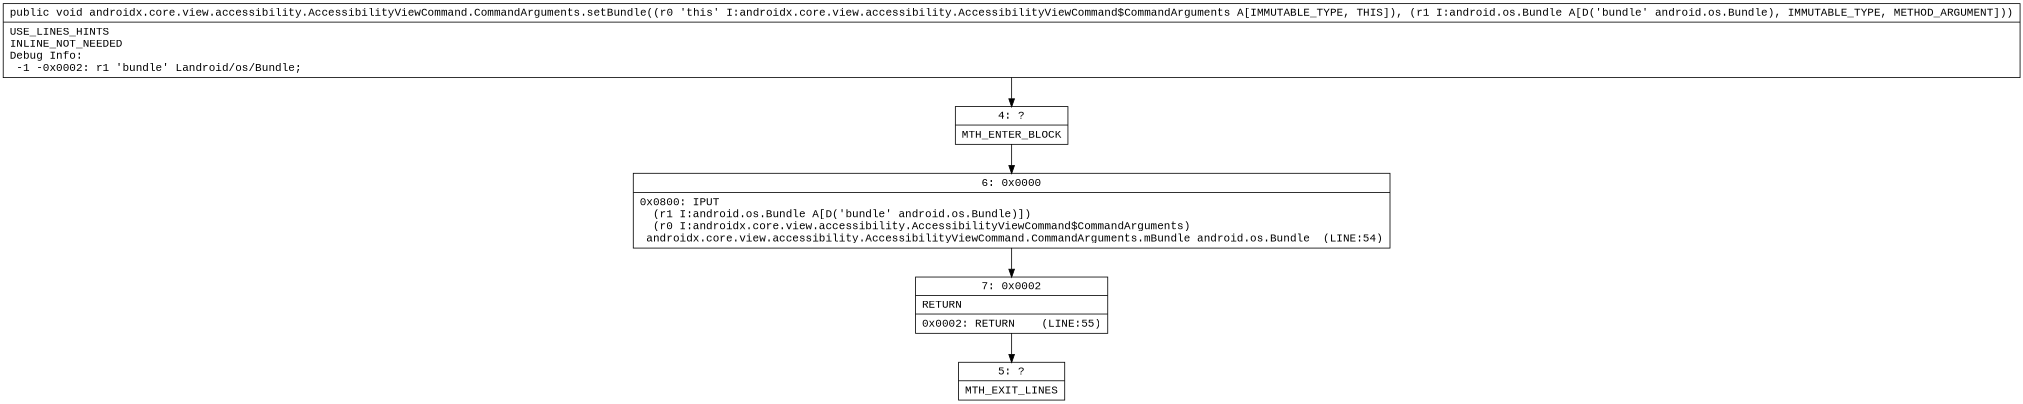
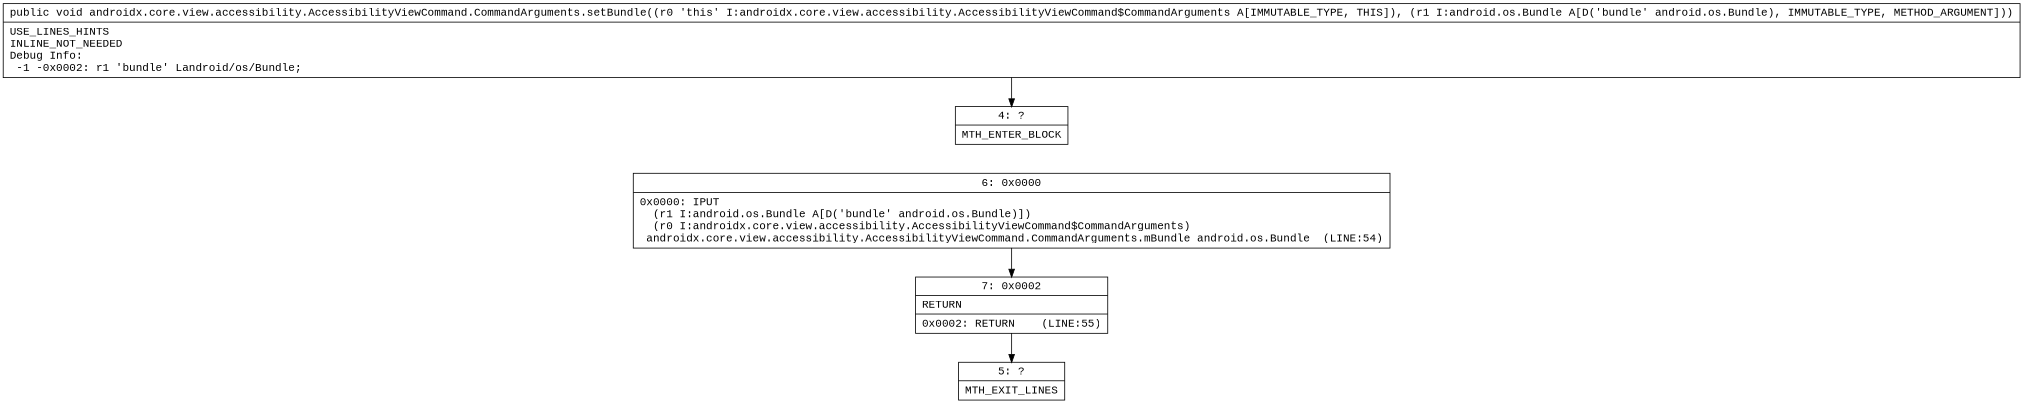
(1012, 155) -> none
(686, 202) -> (686, 202)
